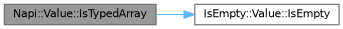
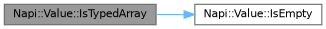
(267, 15) -> (258, 15)
